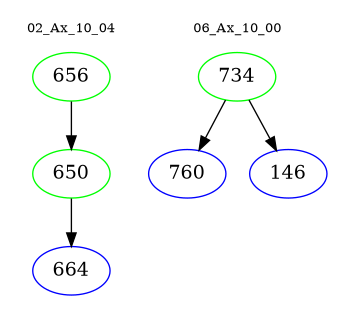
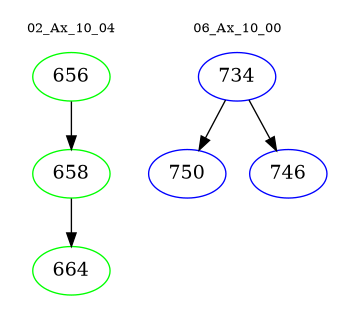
(237, 77) -> (237, 77)
(71, 174) -> (71, 174)
(187, 174) -> (187, 174)
(288, 174) -> (288, 174)
(71, 271) -> (71, 271)
